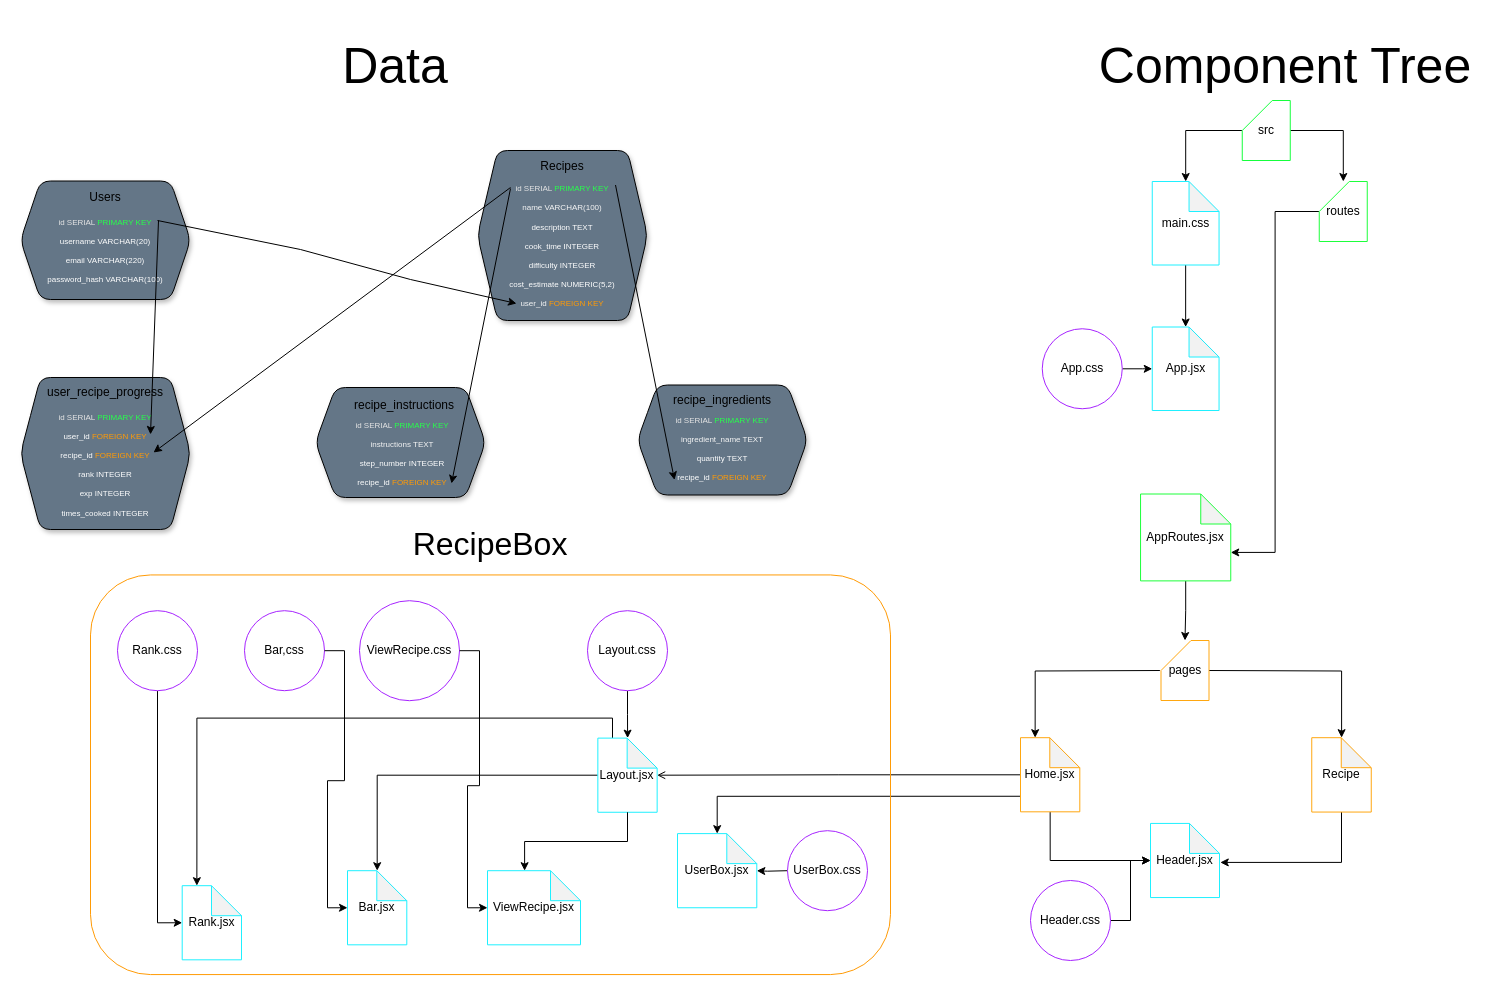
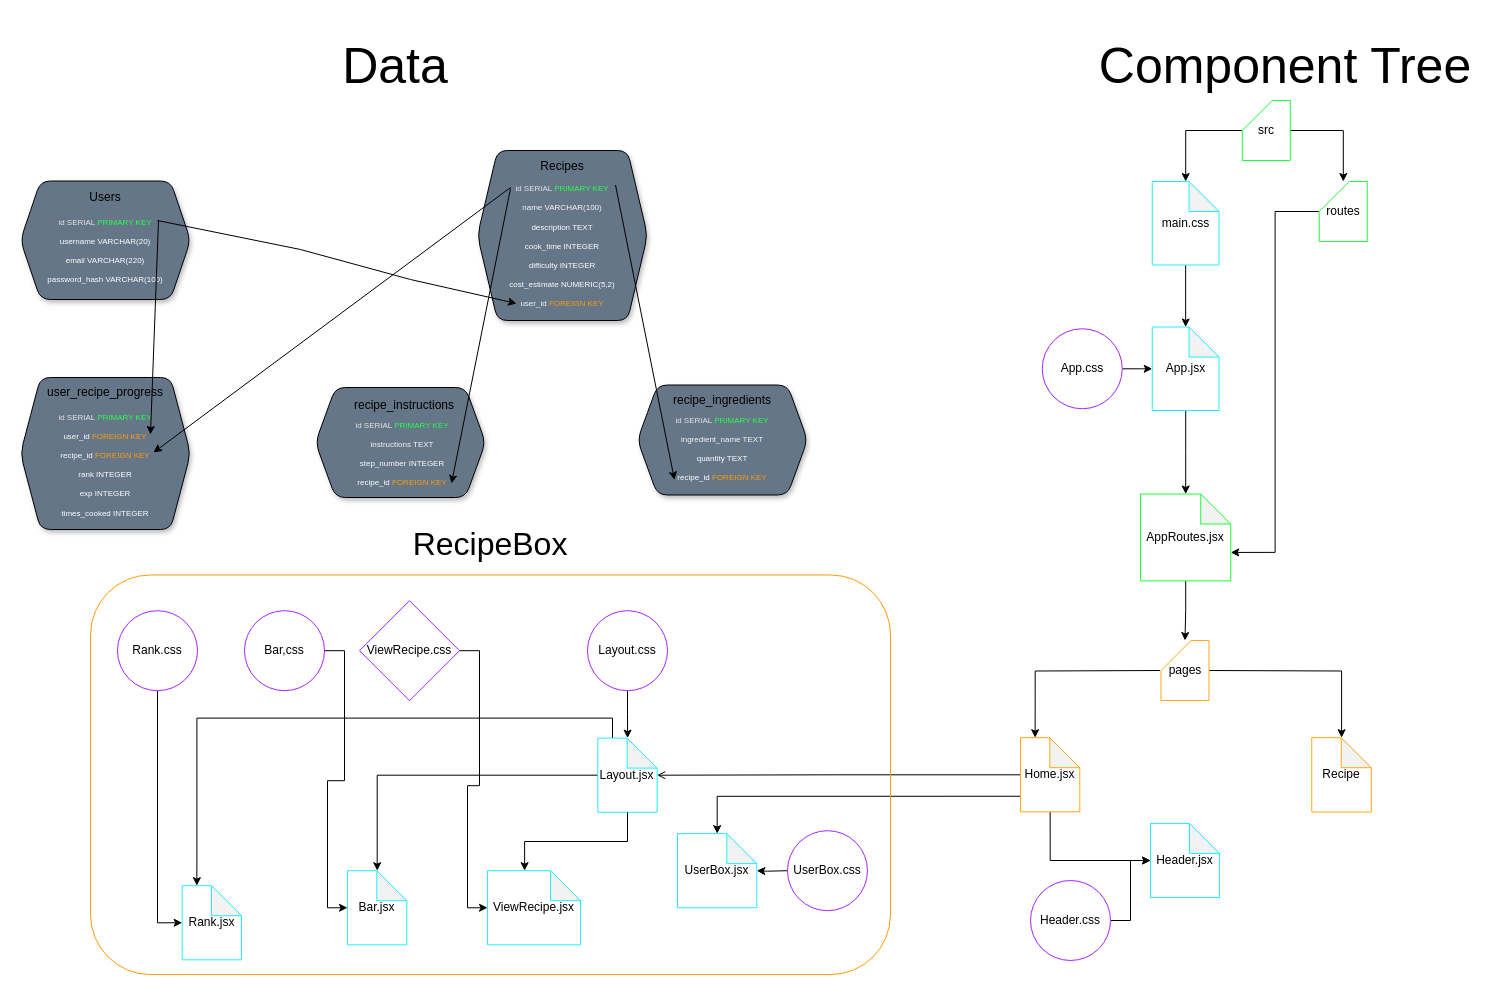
none -> (1186, 449)
(410, 651) -> (410, 651)
(1308, 862) -> none
